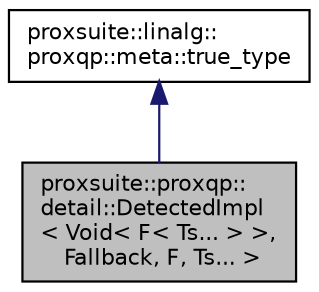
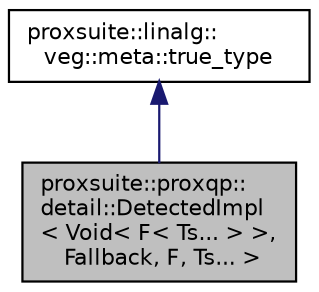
(159, 46) -> (159, 46)
